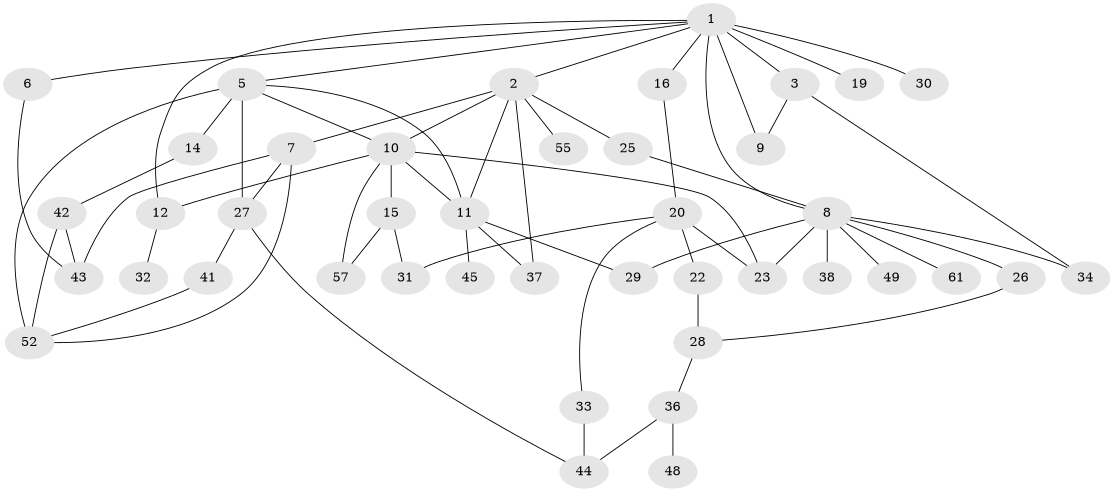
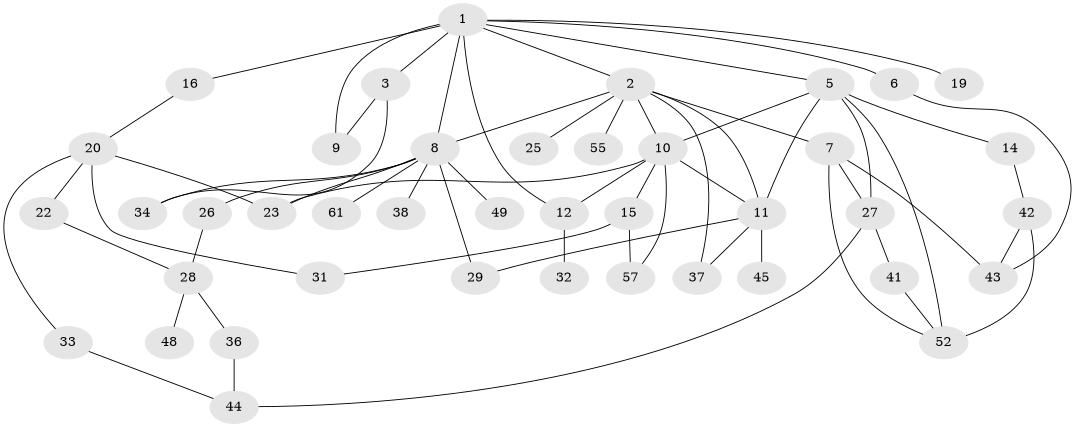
(924, 84) -> none
(728, 181) -> (533, 117)
(673, 440) -> (179, 311)
